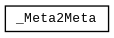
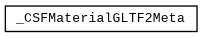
(57, 19) -> (101, 19)
